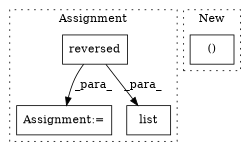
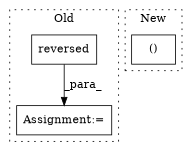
(93, 19) -> (64, 19)
(149, 120) -> none
